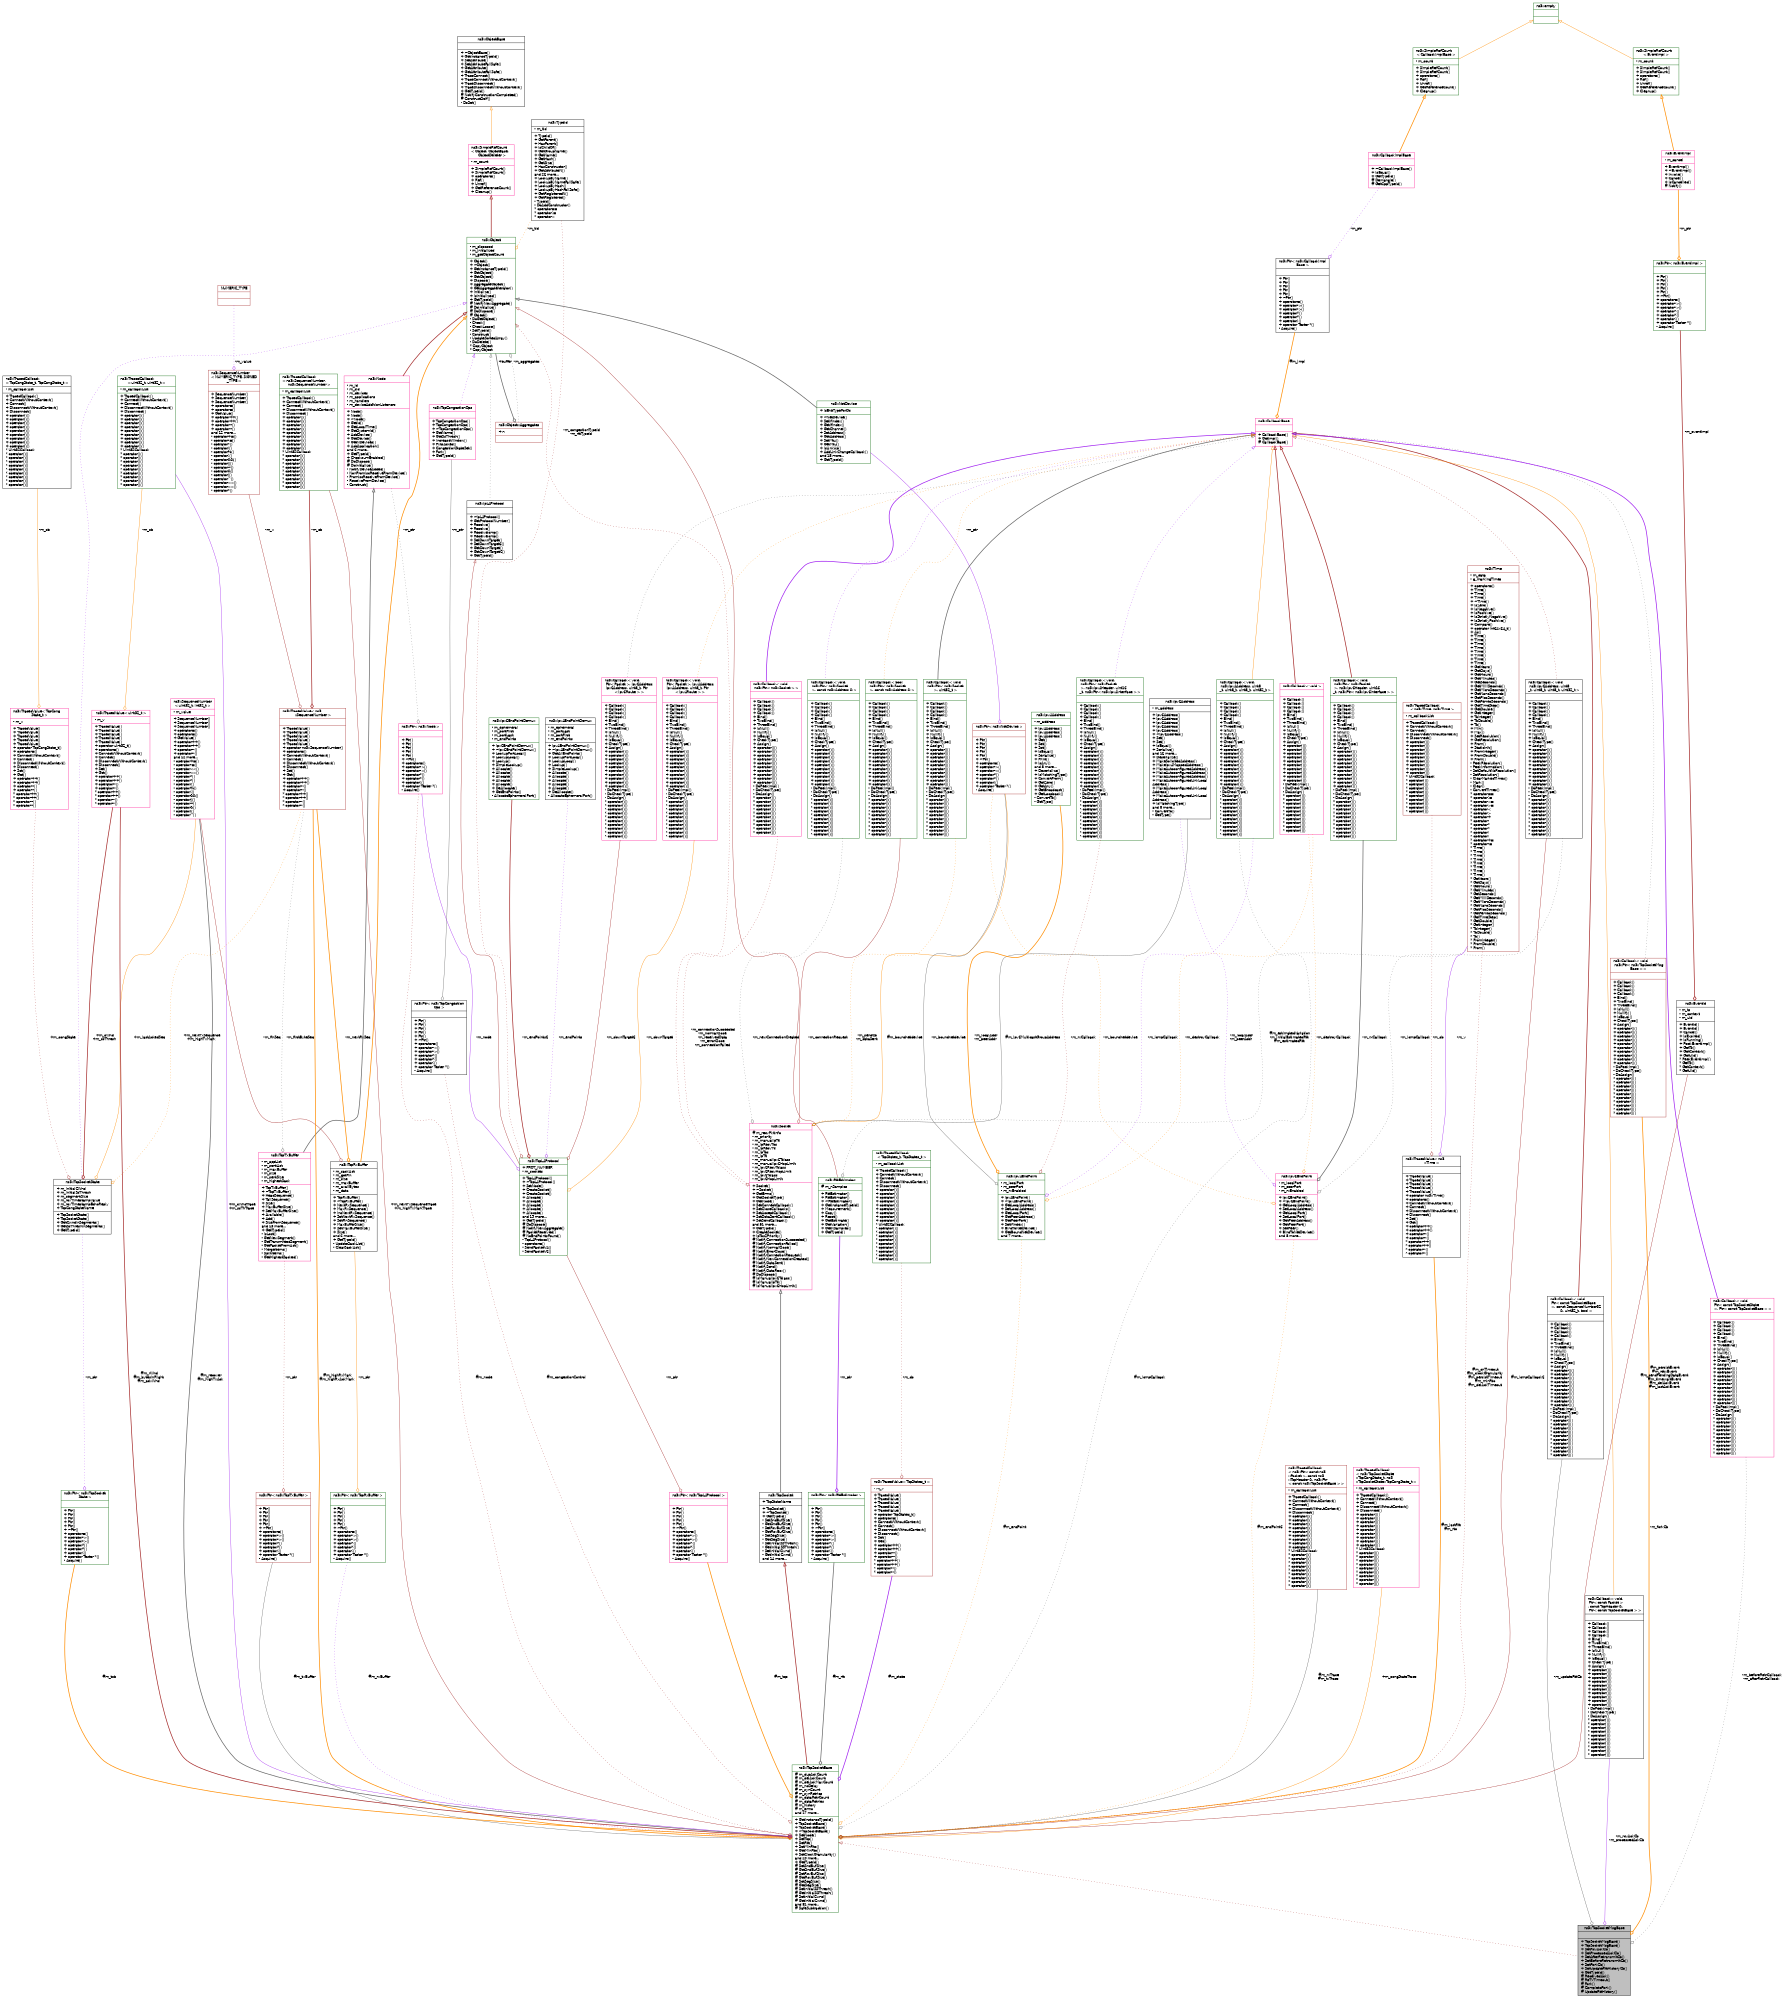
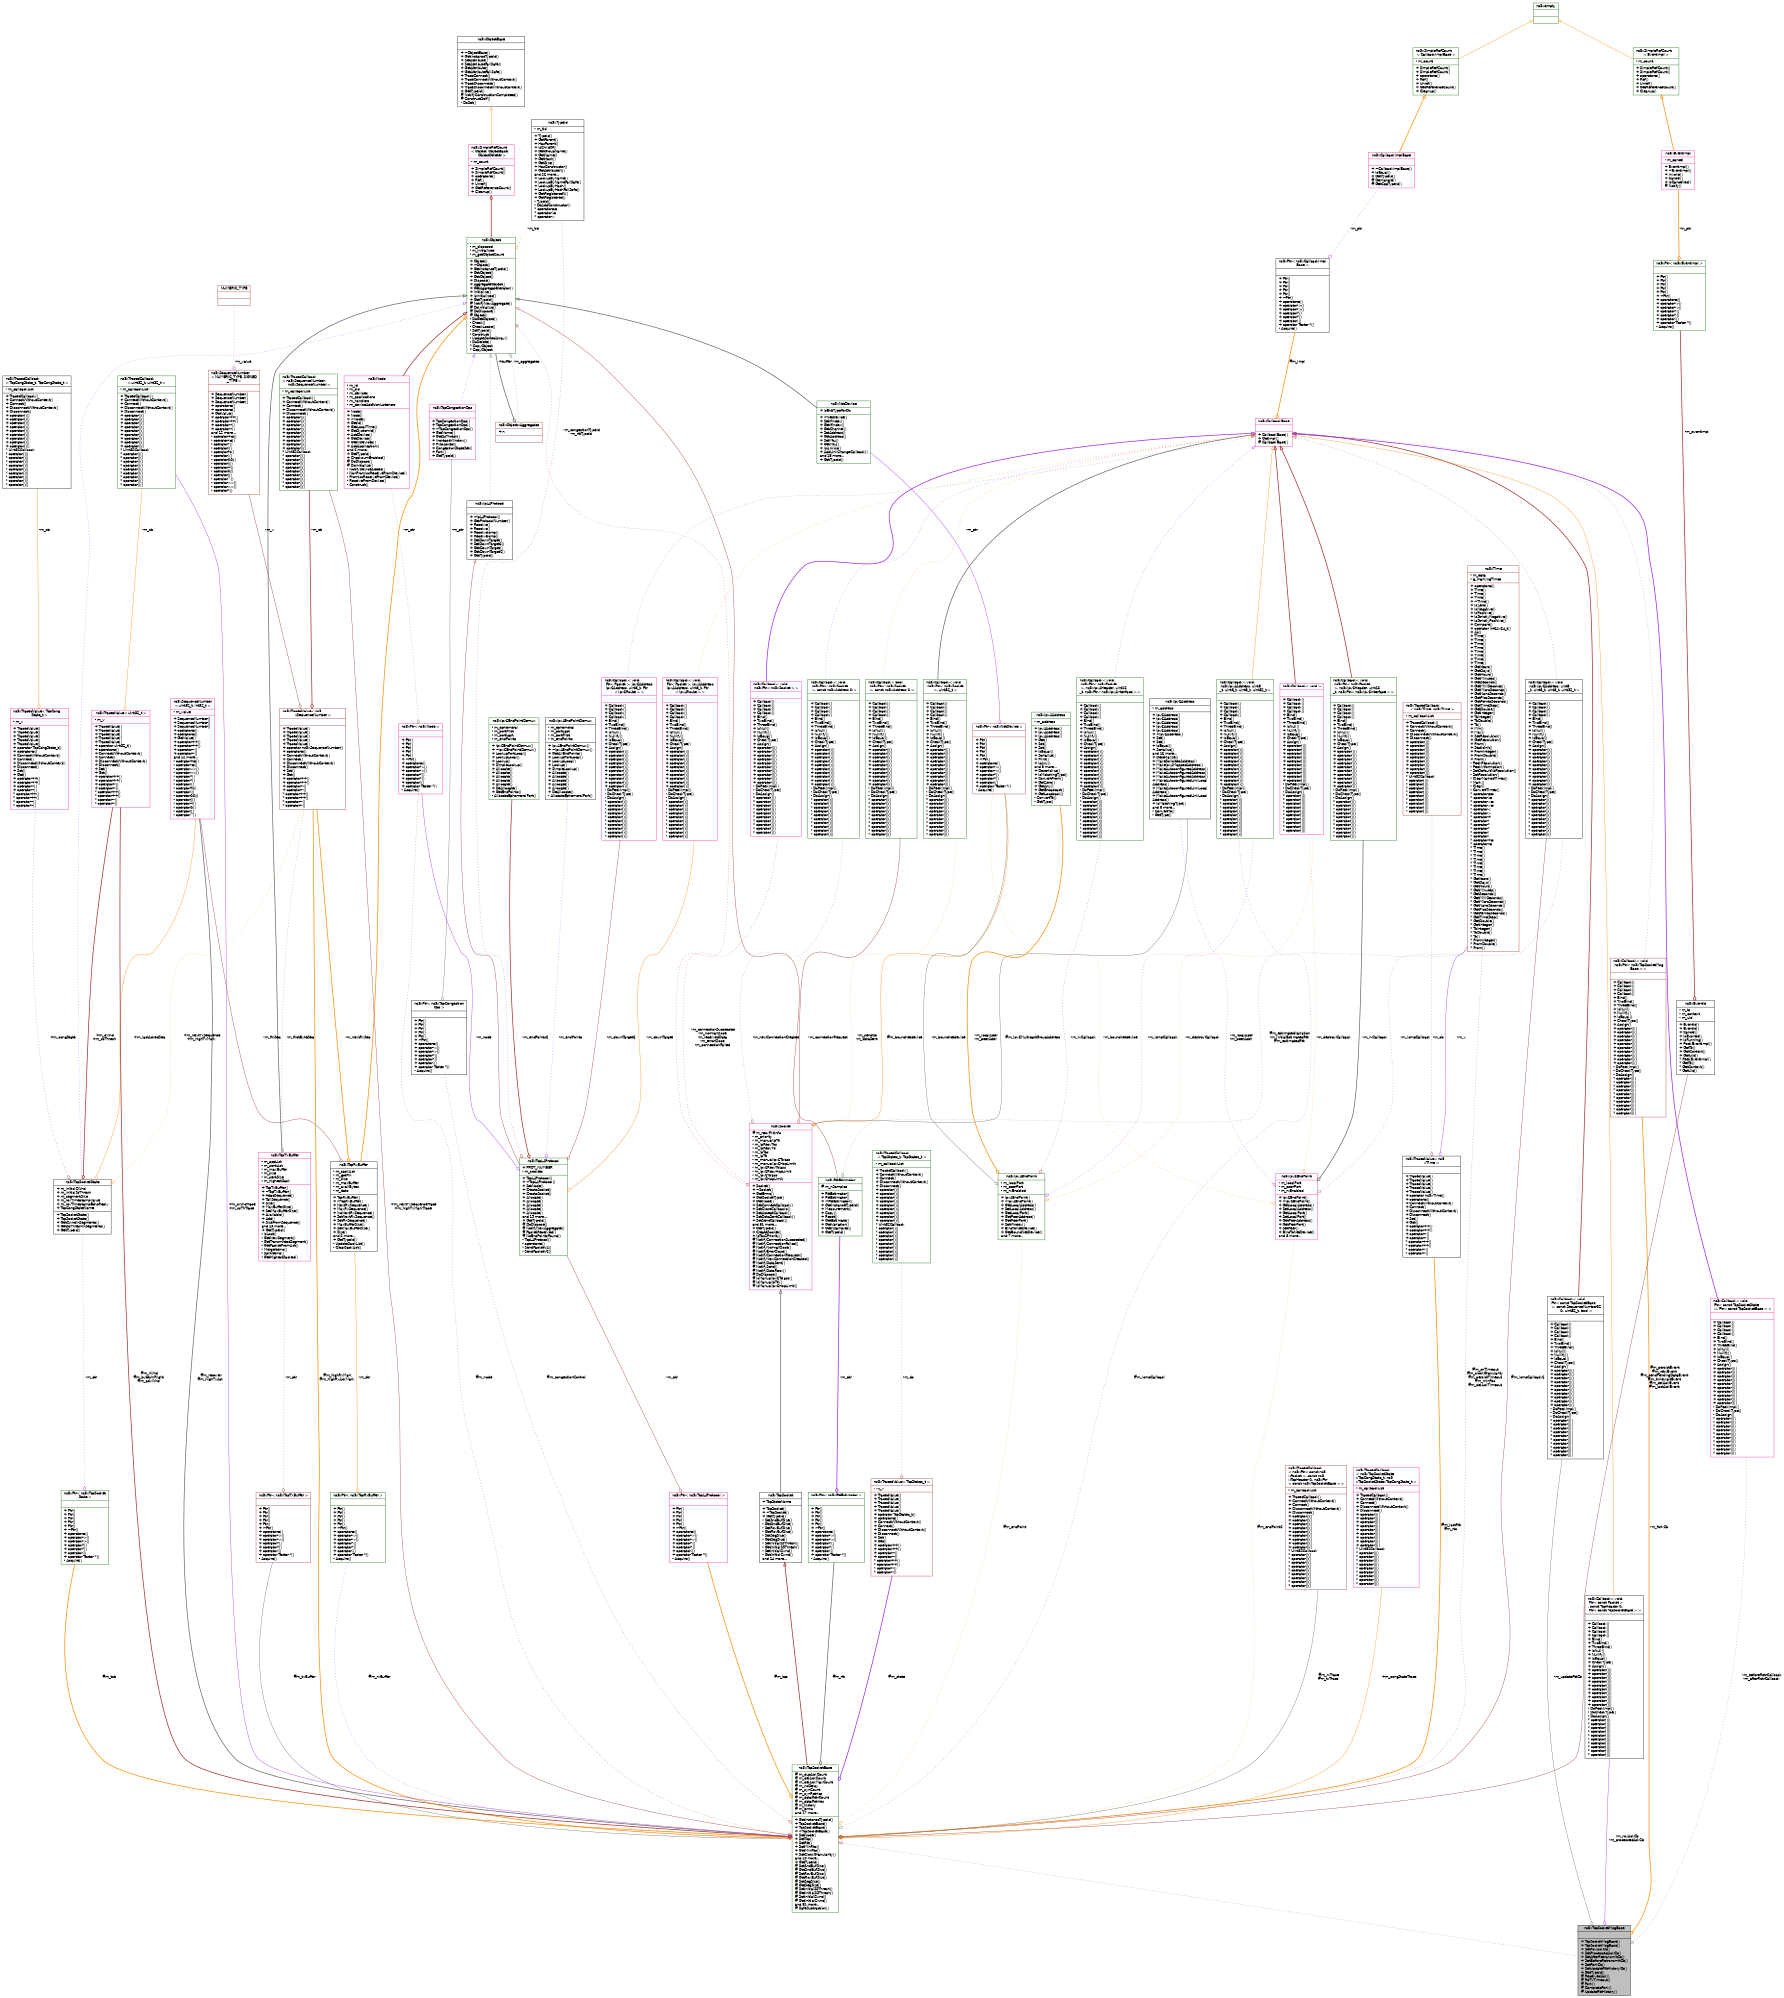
(367, 840) -> (269, 657)
